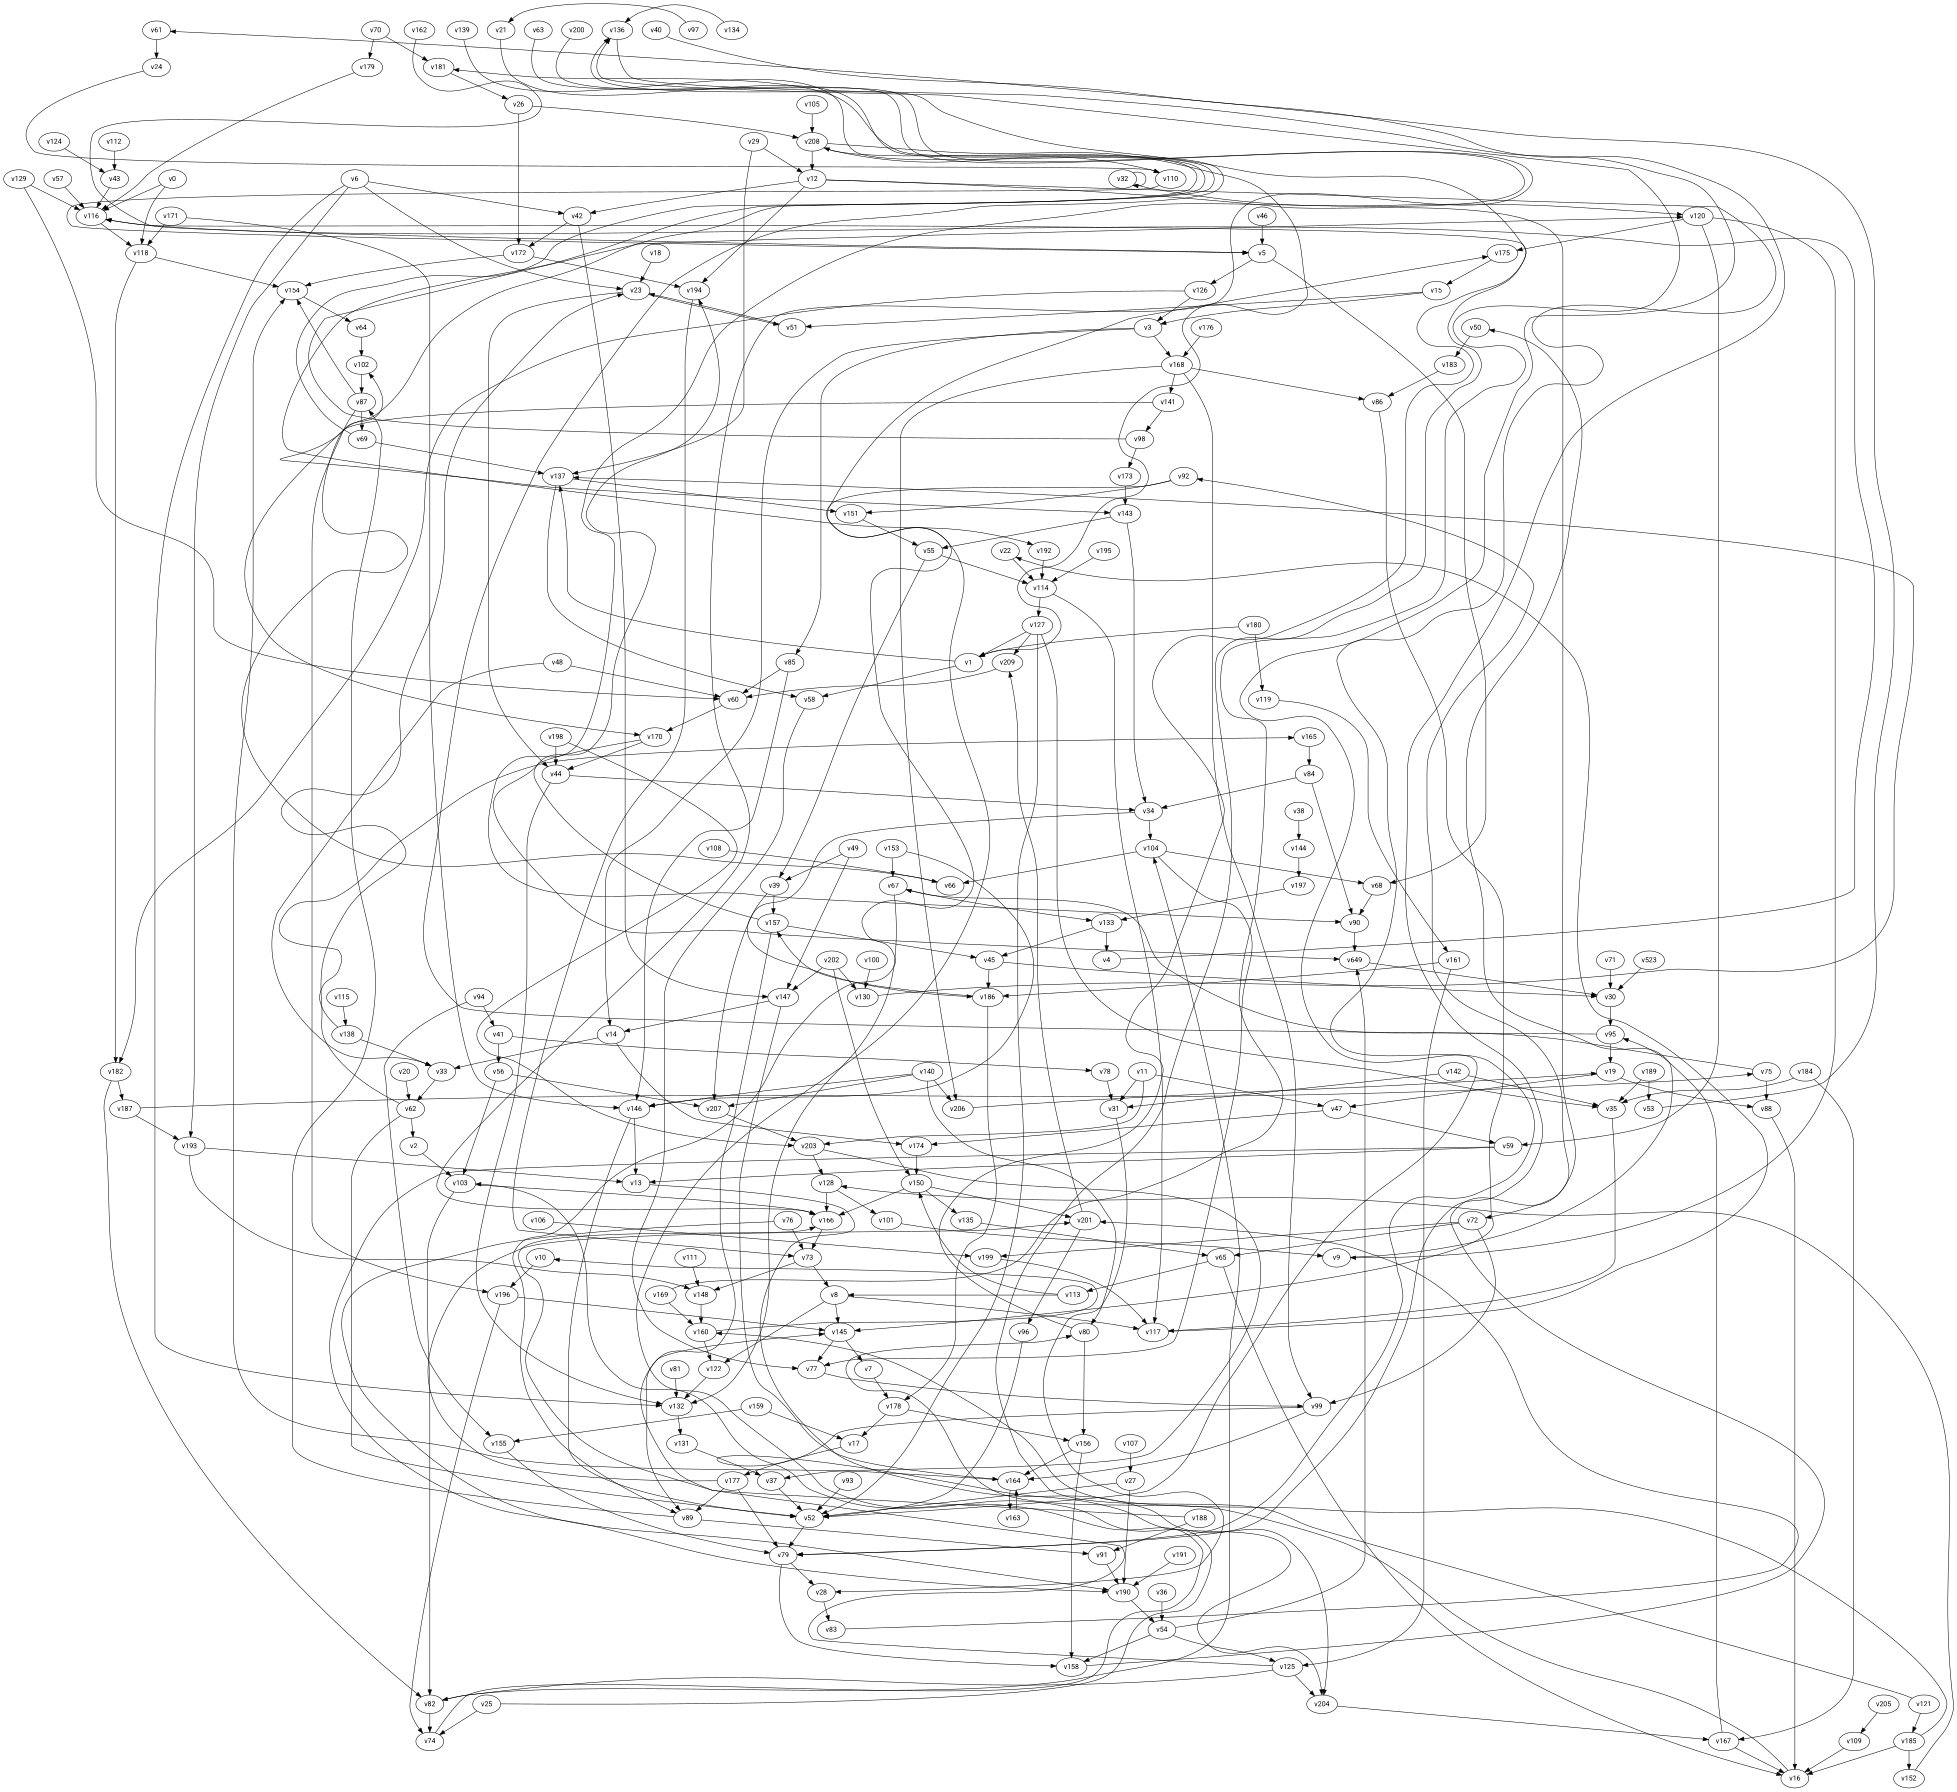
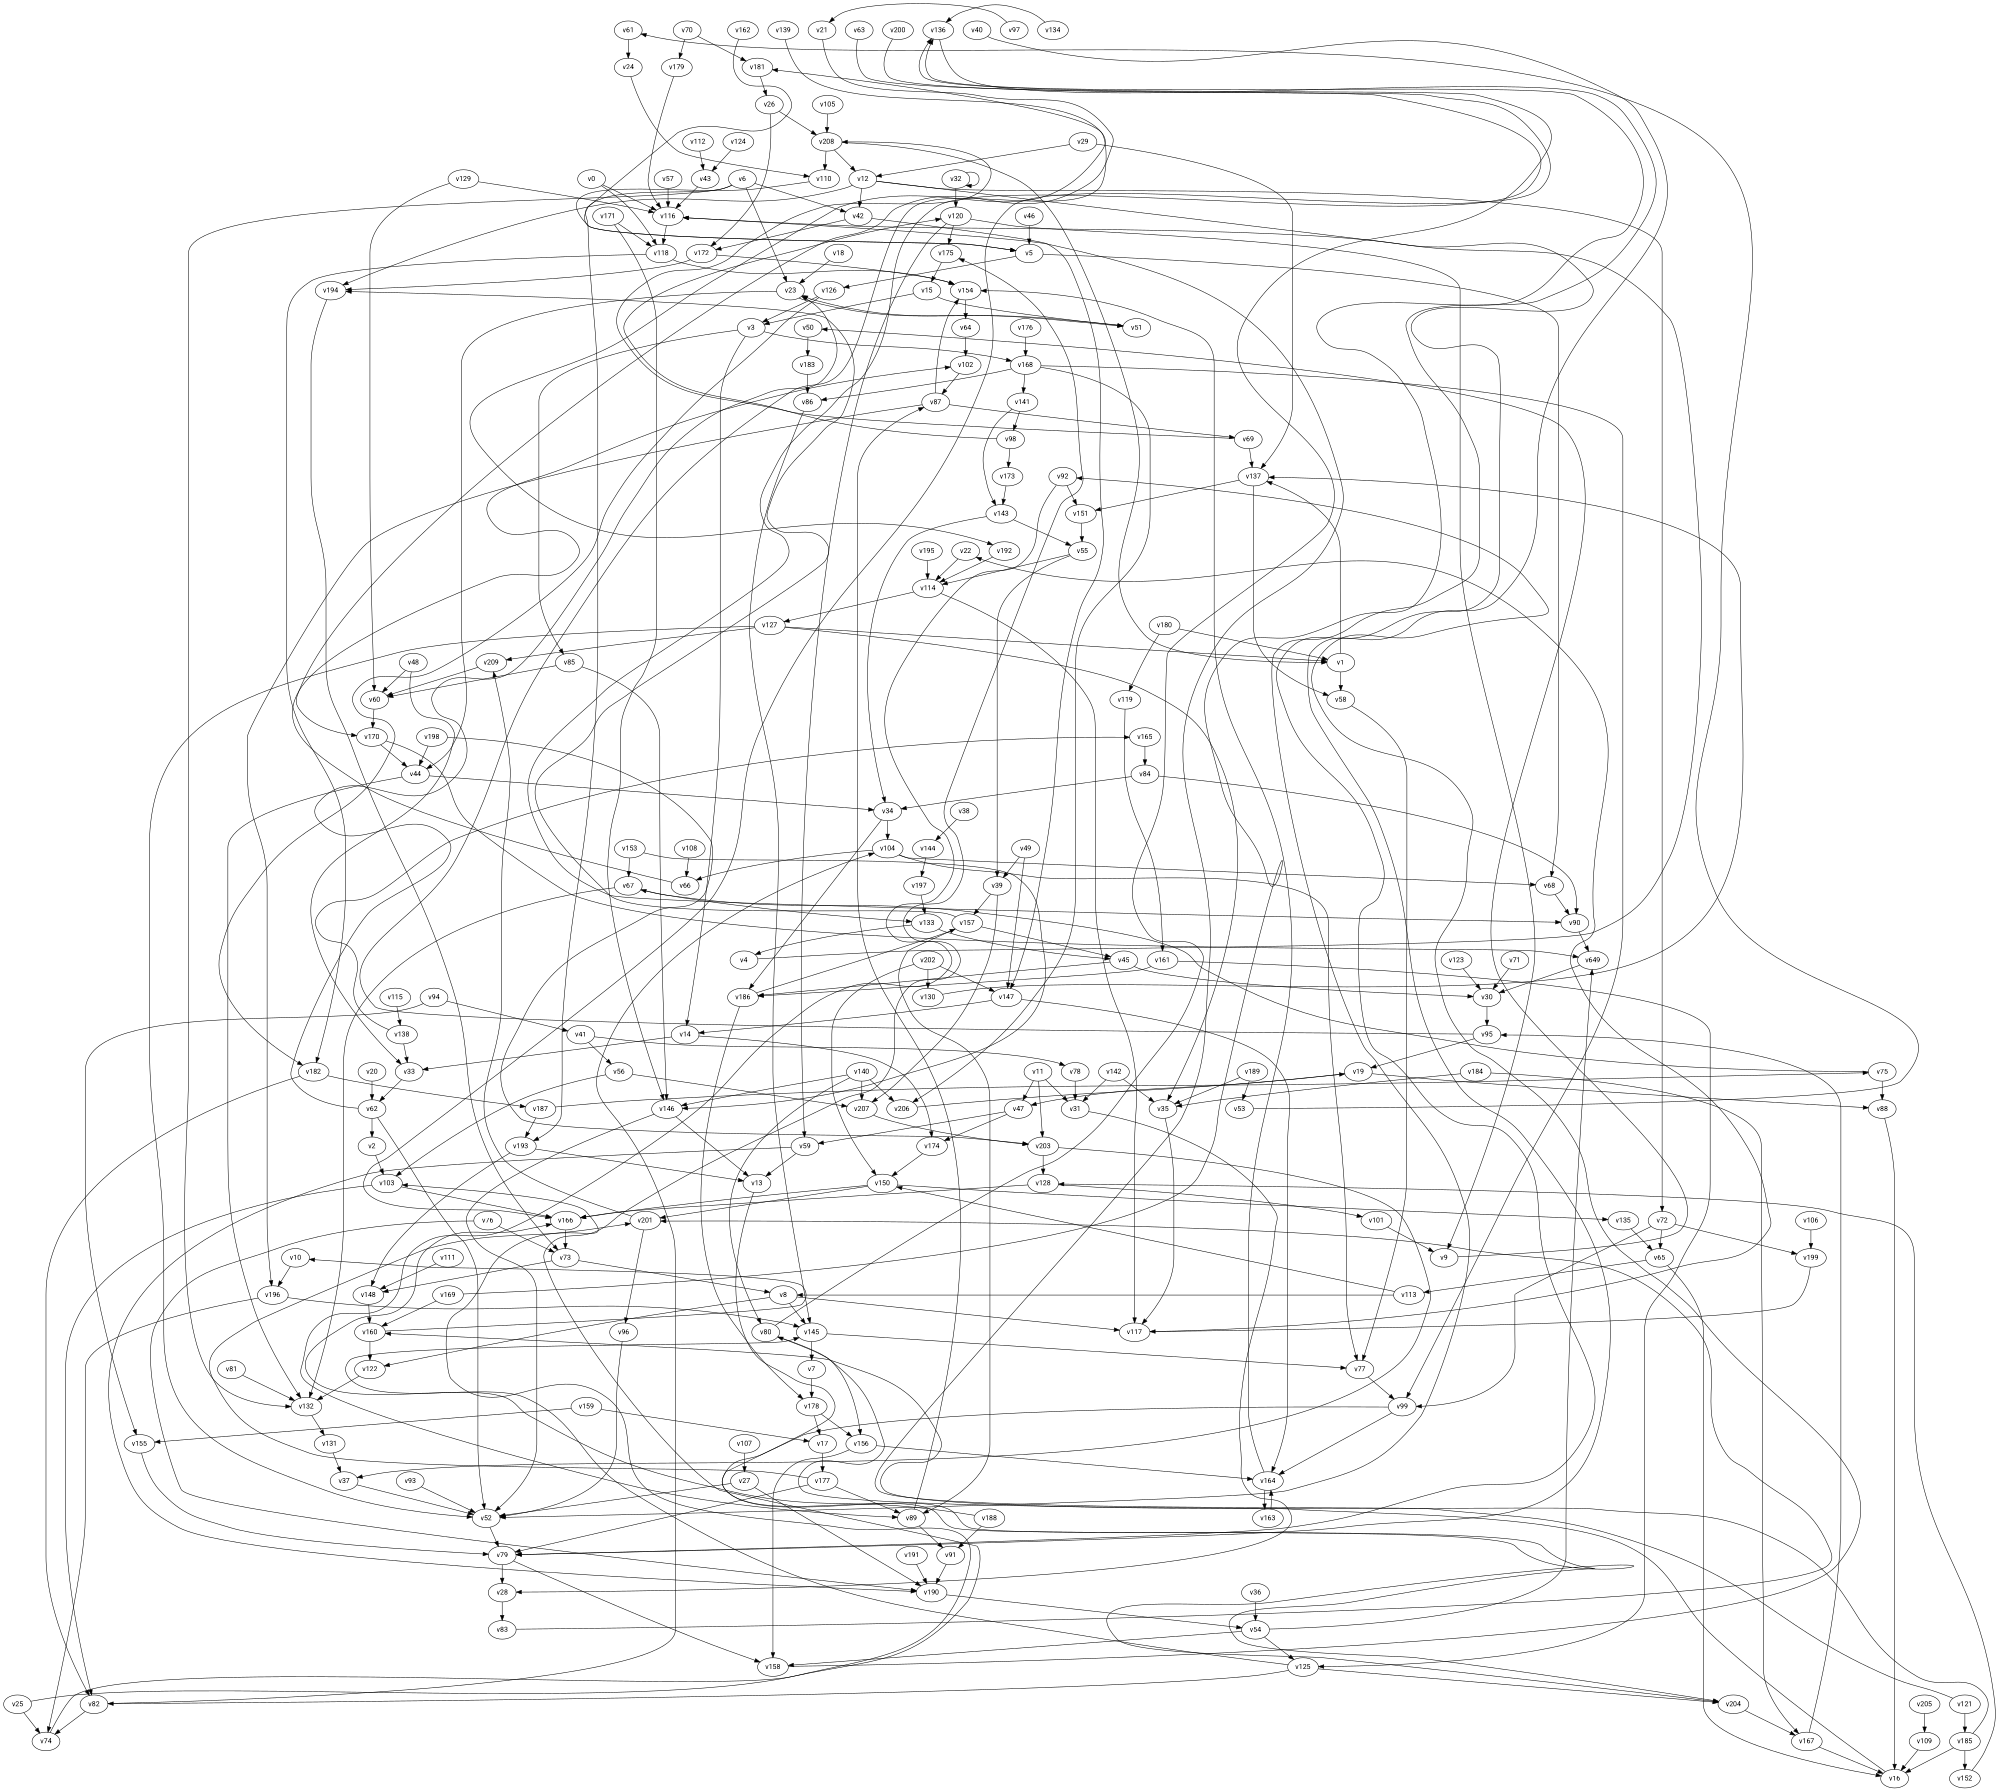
(872, 960) -> none
(1649, 960) -> (1456, 960)
